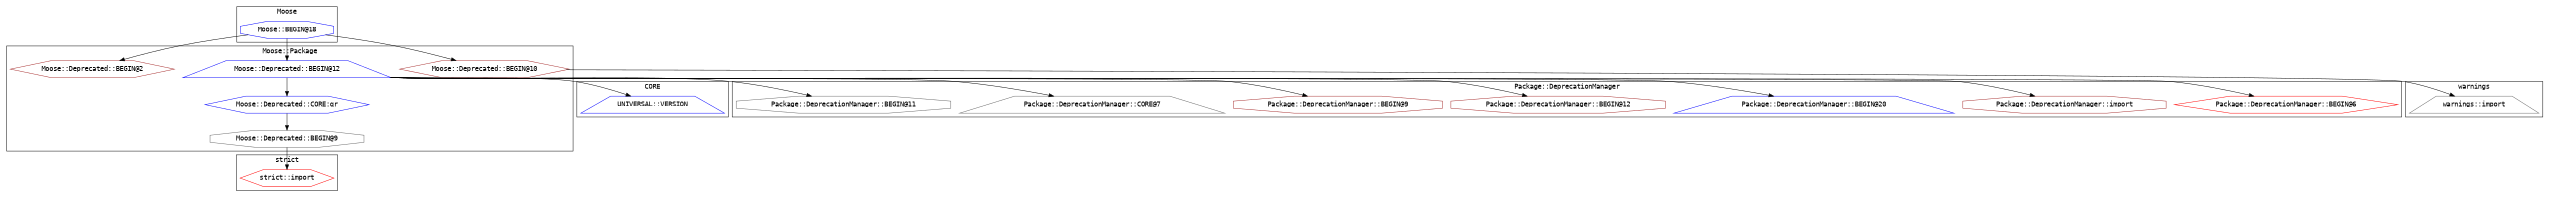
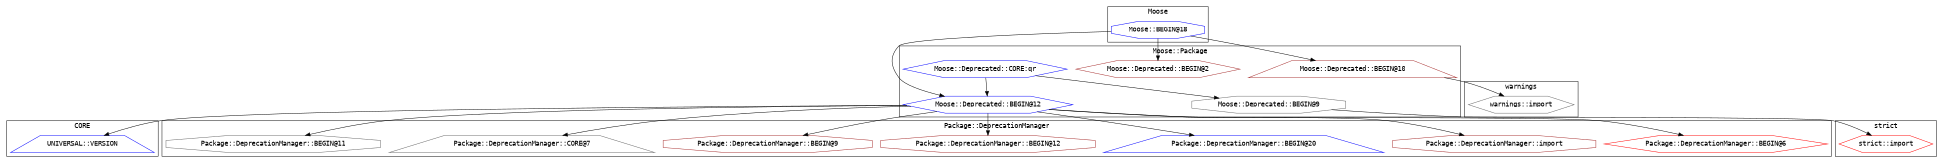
(287, 69) -> (988, 105)
(485, 69) -> (1353, 69)
(287, 85) -> (986, 85)
(2474, 105) -> (1521, 105)
